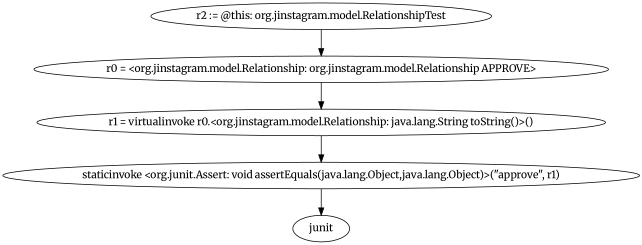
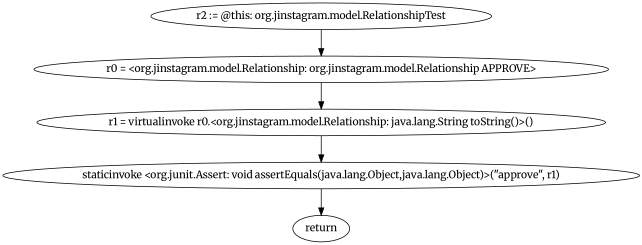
(321, 229) -> (321, 229)
